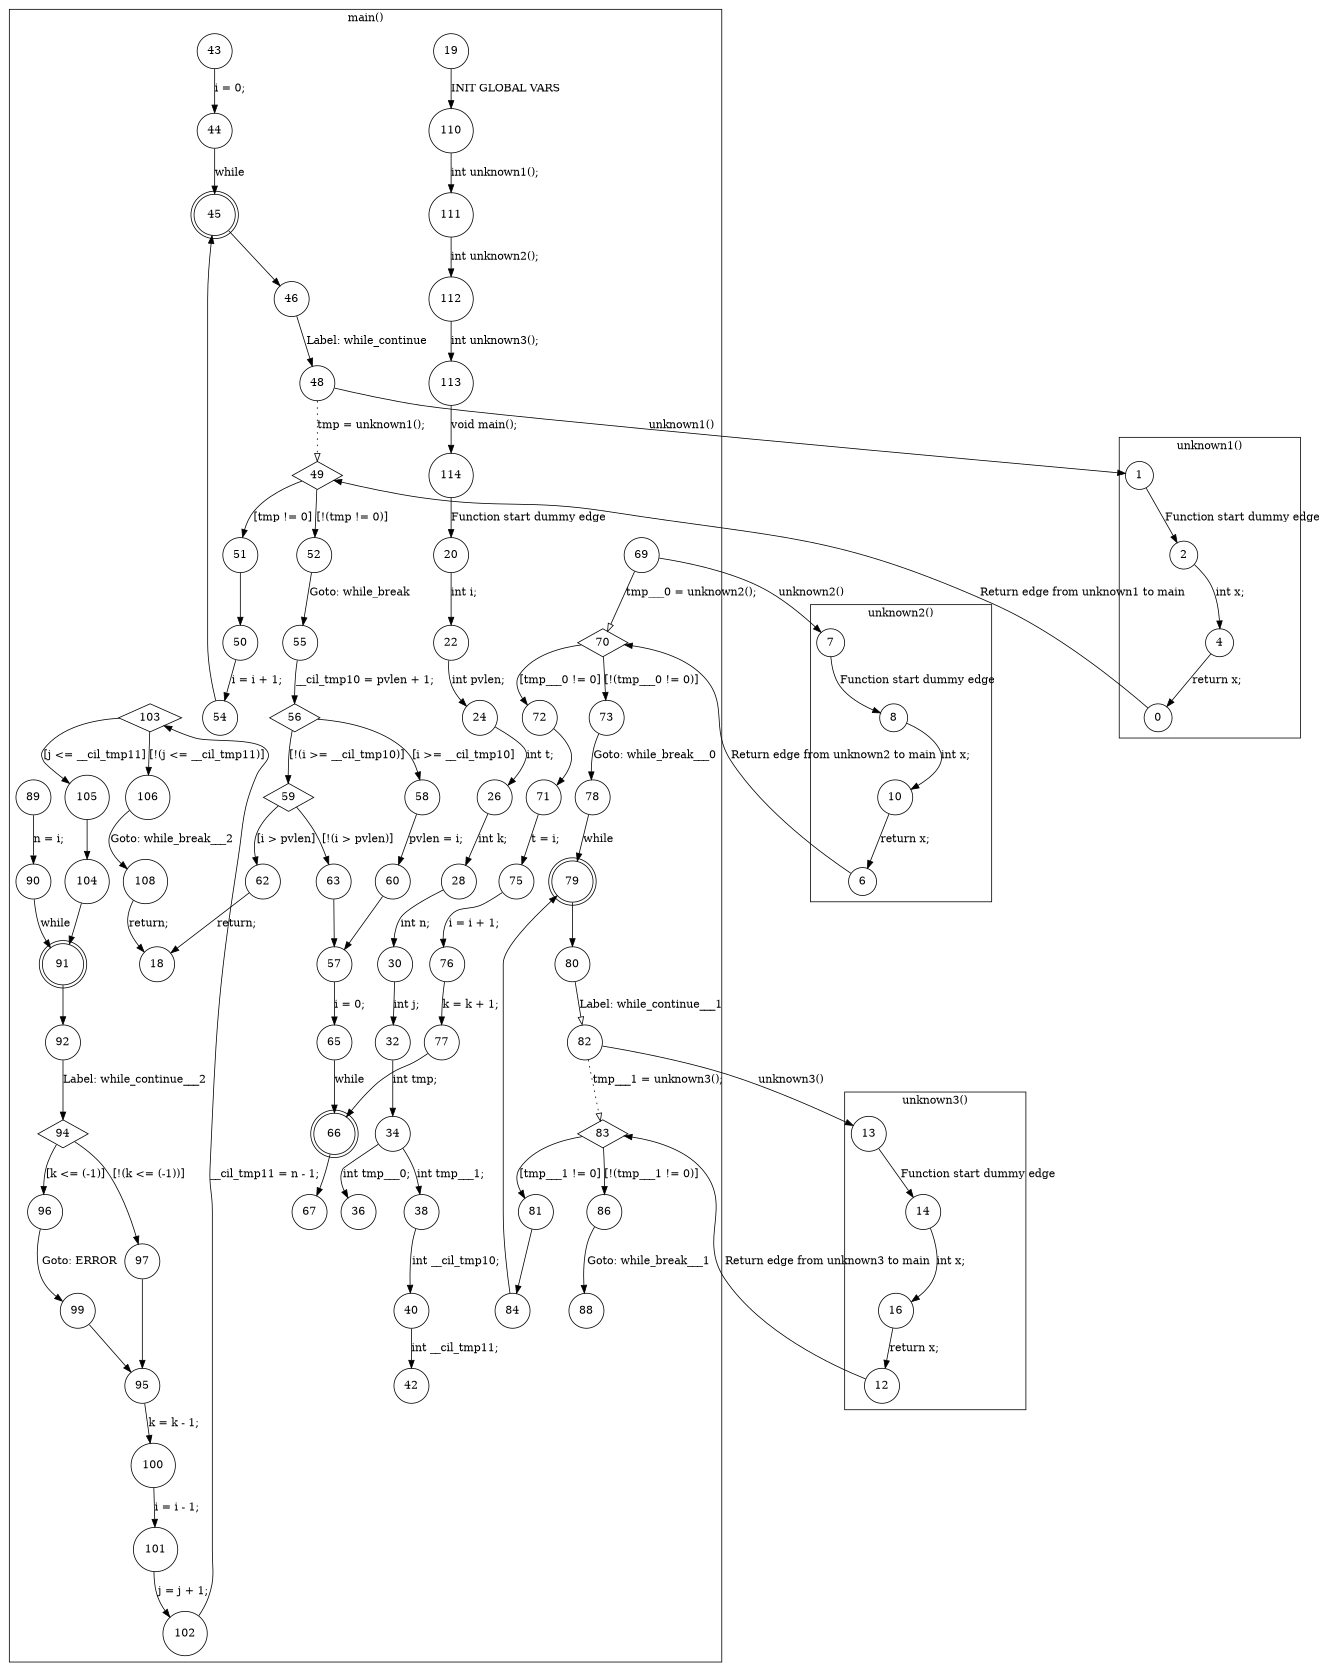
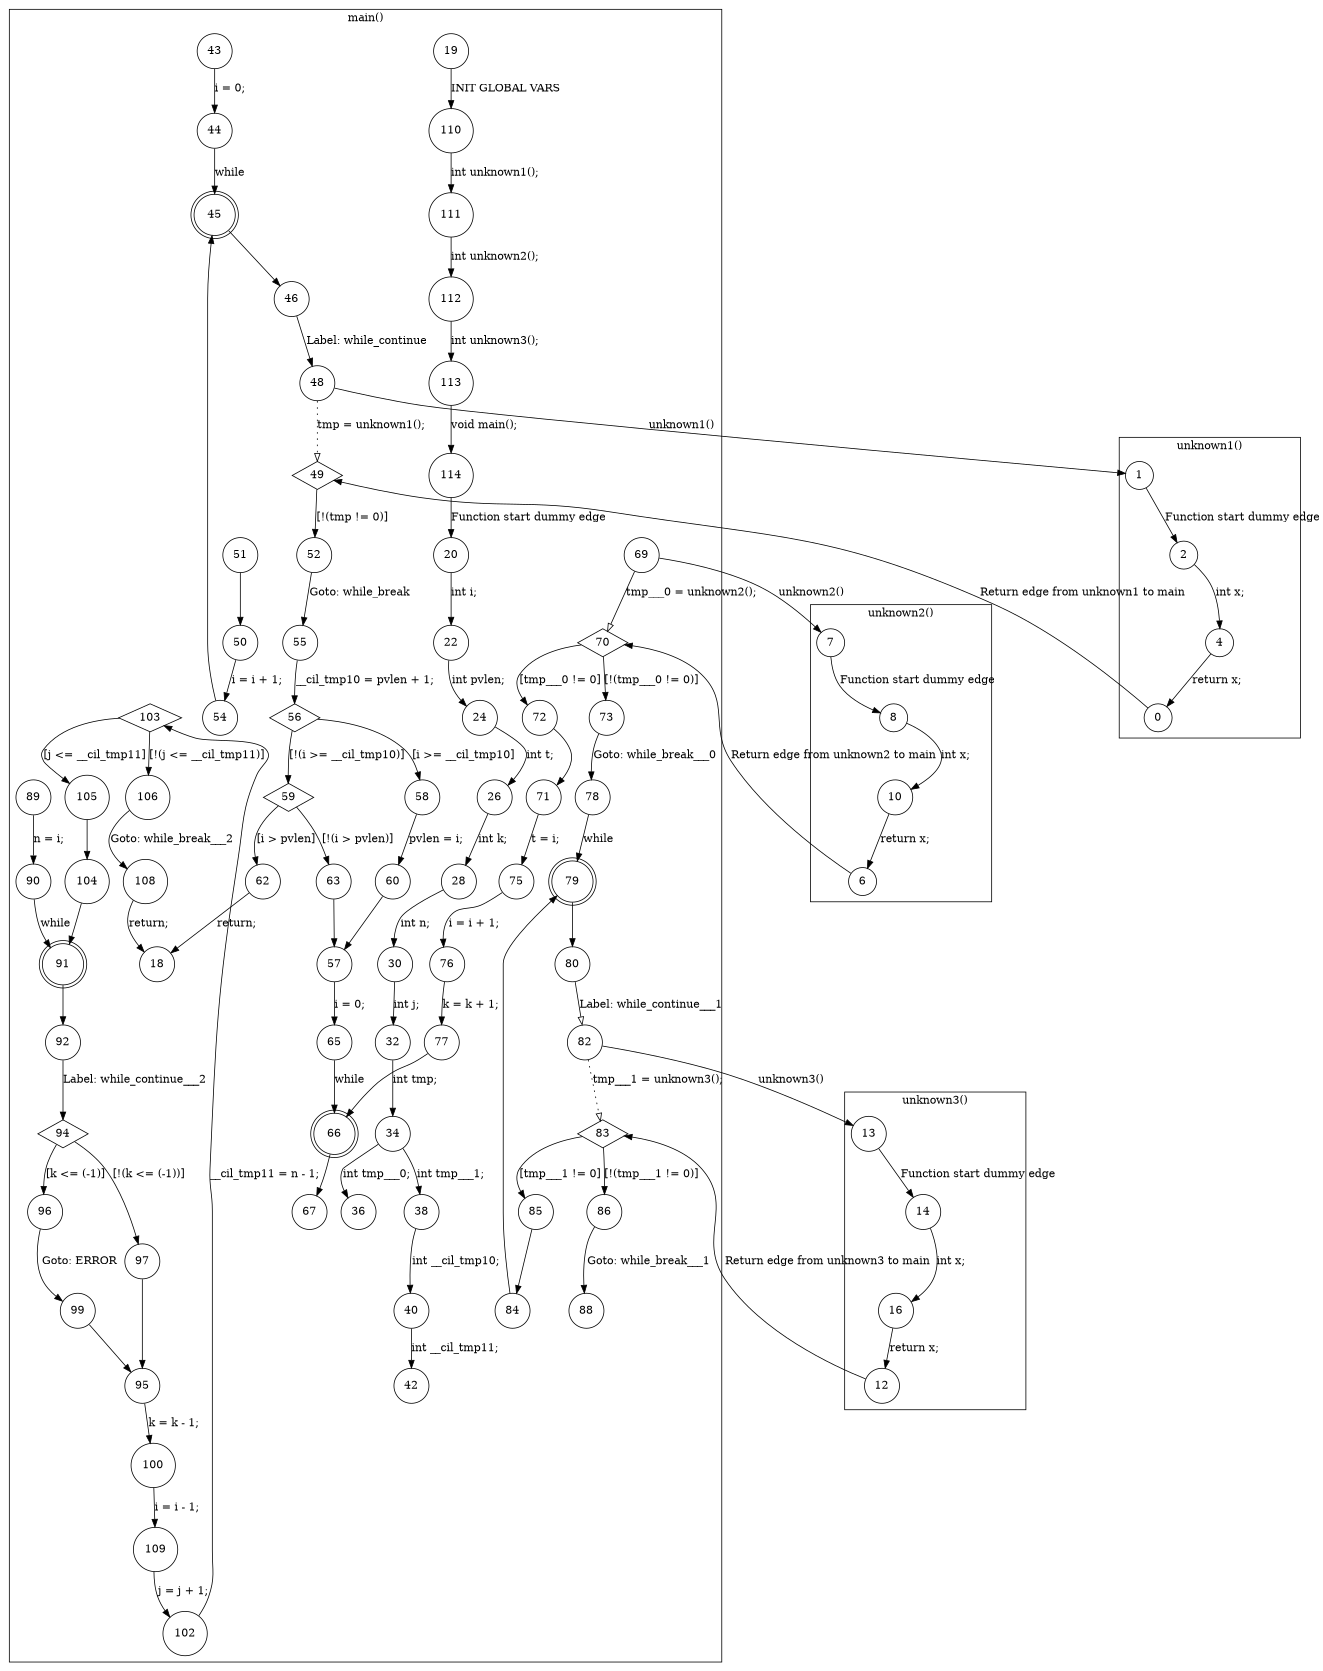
(267, 499) -> none
(536, 1212) -> (536, 1212)
(156, 1549) -> (156, 1549)
